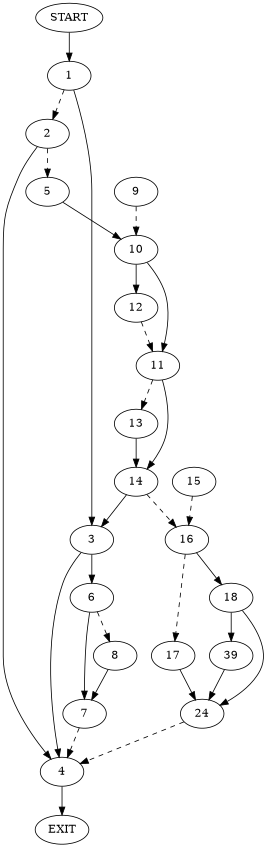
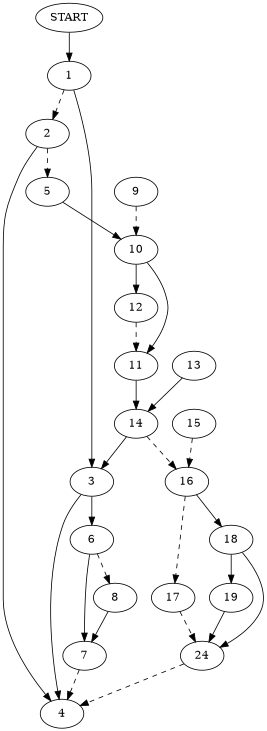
(149, 391) -> none
(231, 656) -> (231, 598)
(186, 681) -> (186, 623)
(62, 830) -> none
